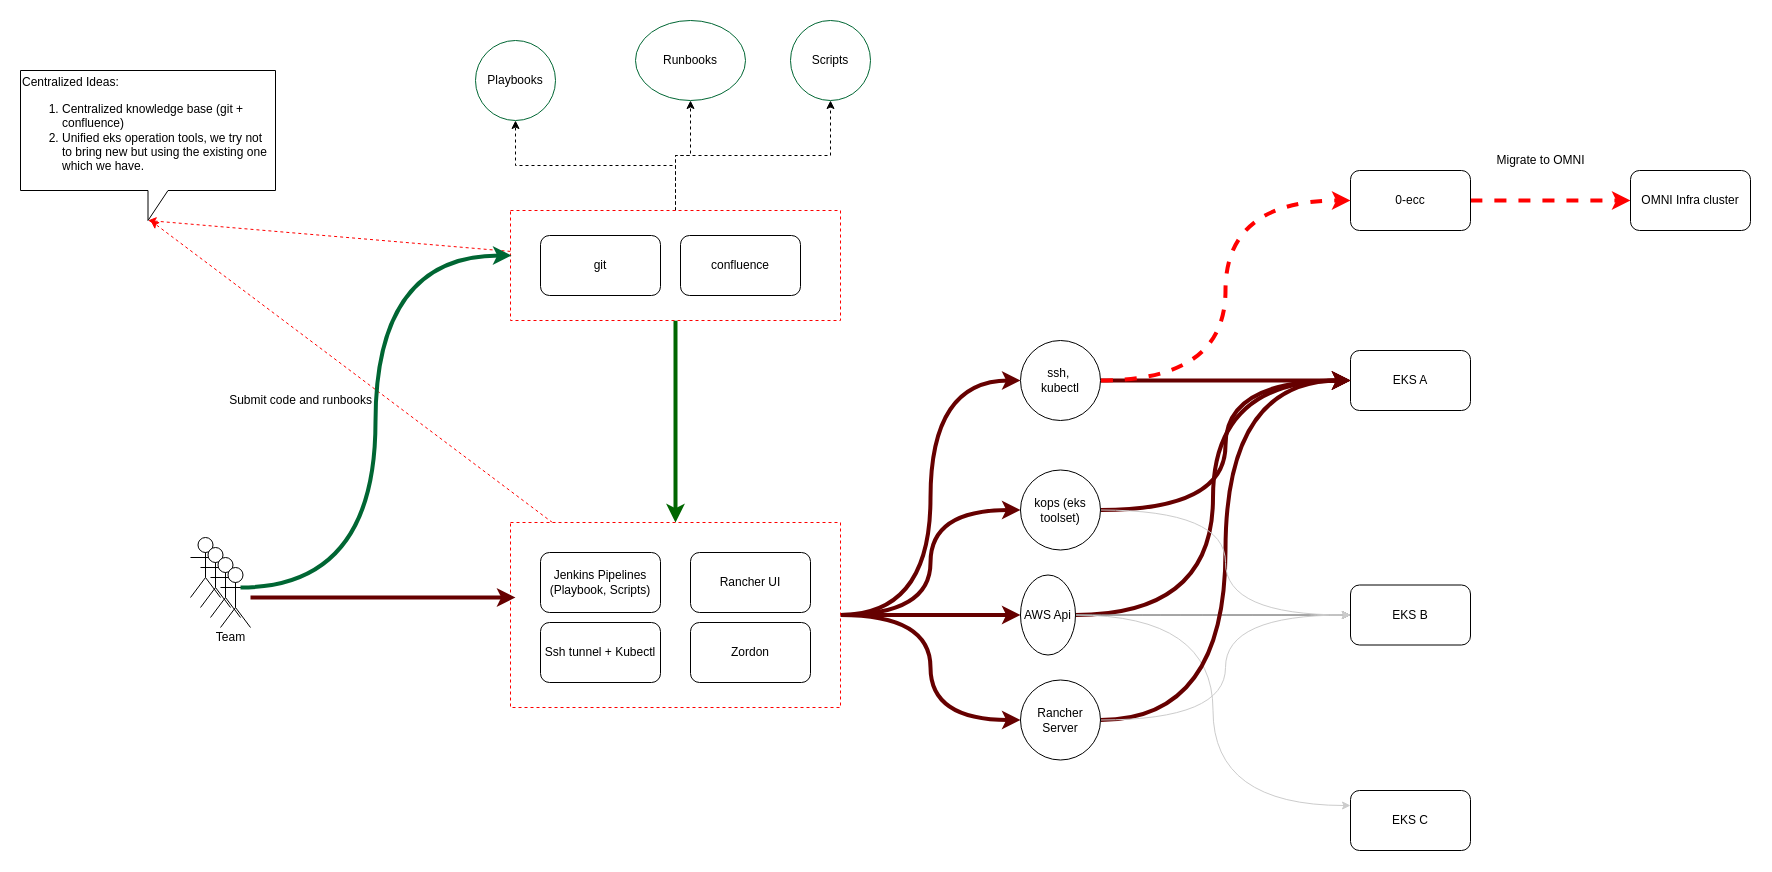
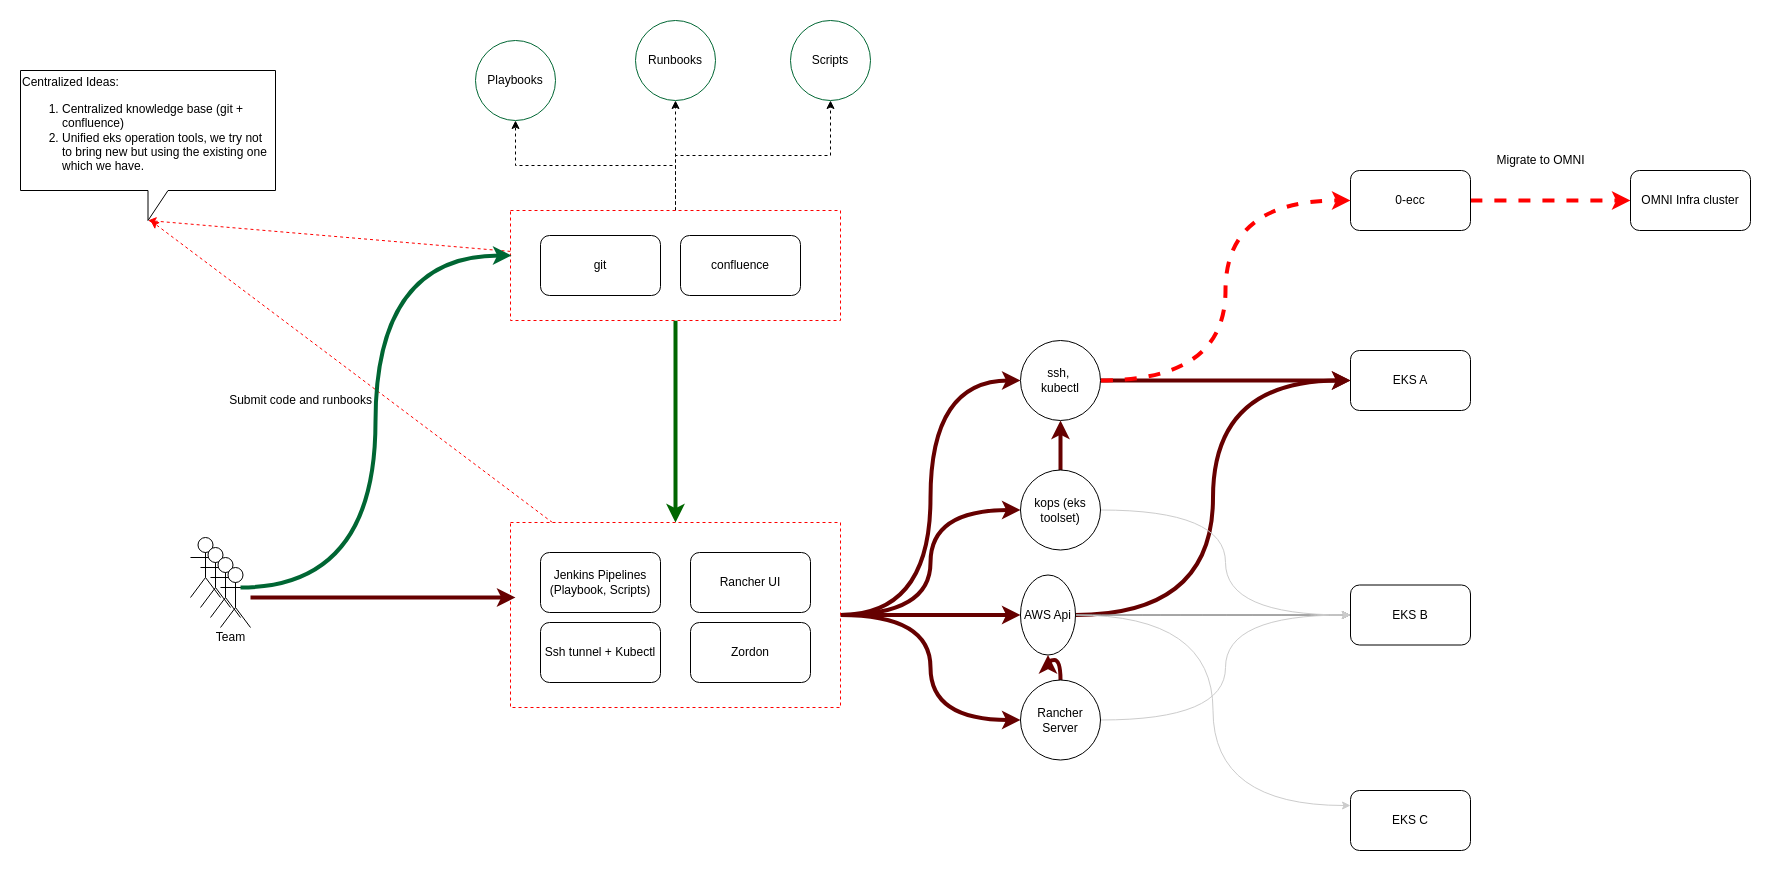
(691, 61) -> (676, 61)
(1242, 445) -> (1058, 663)
(1192, 495) -> (1061, 450)
